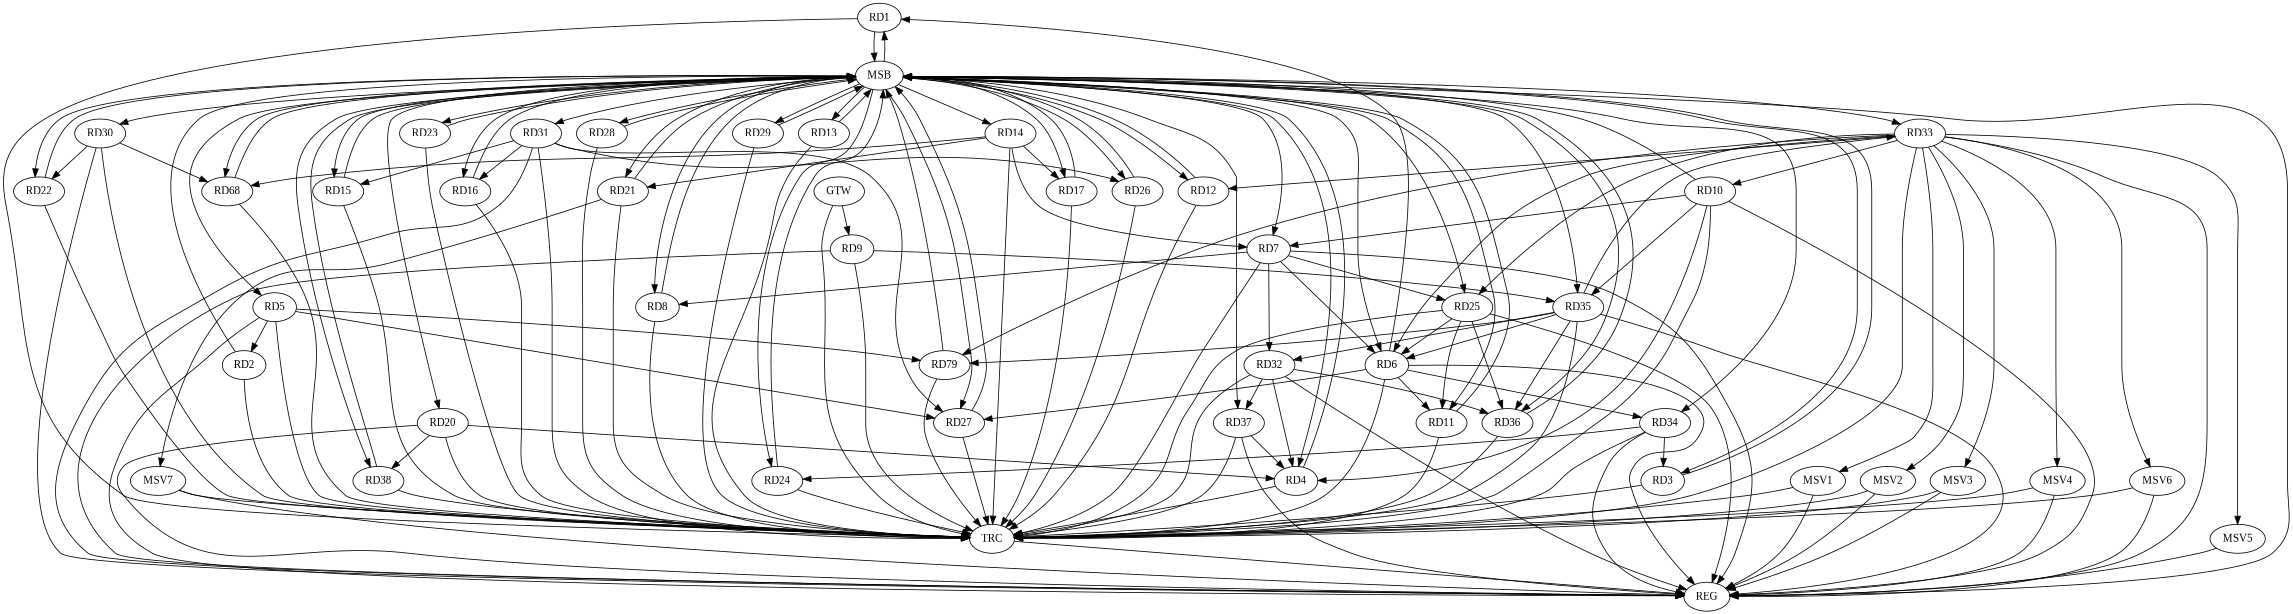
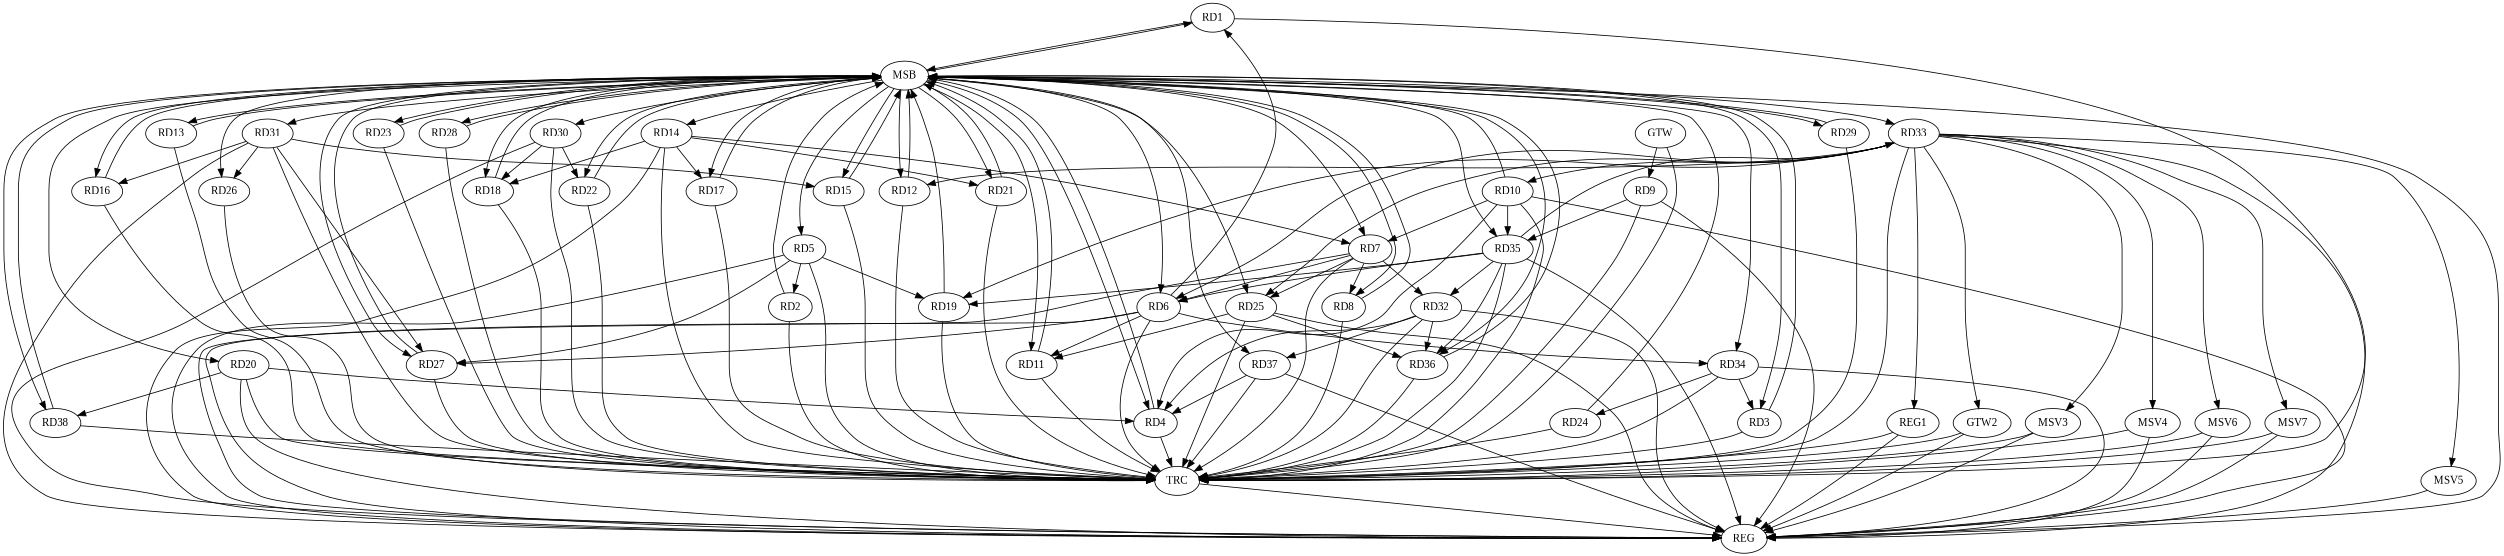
(1065, 113) -> none
(227, 191) -> (488, 191)
(331, 270) -> (2192, 185)
(765, 274) -> none
(1430, 334) -> none
(945, 365) -> (944, 307)
none -> (161, 464)
(1818, 481) -> (1913, 423)
(1888, 481) -> (1982, 423)
